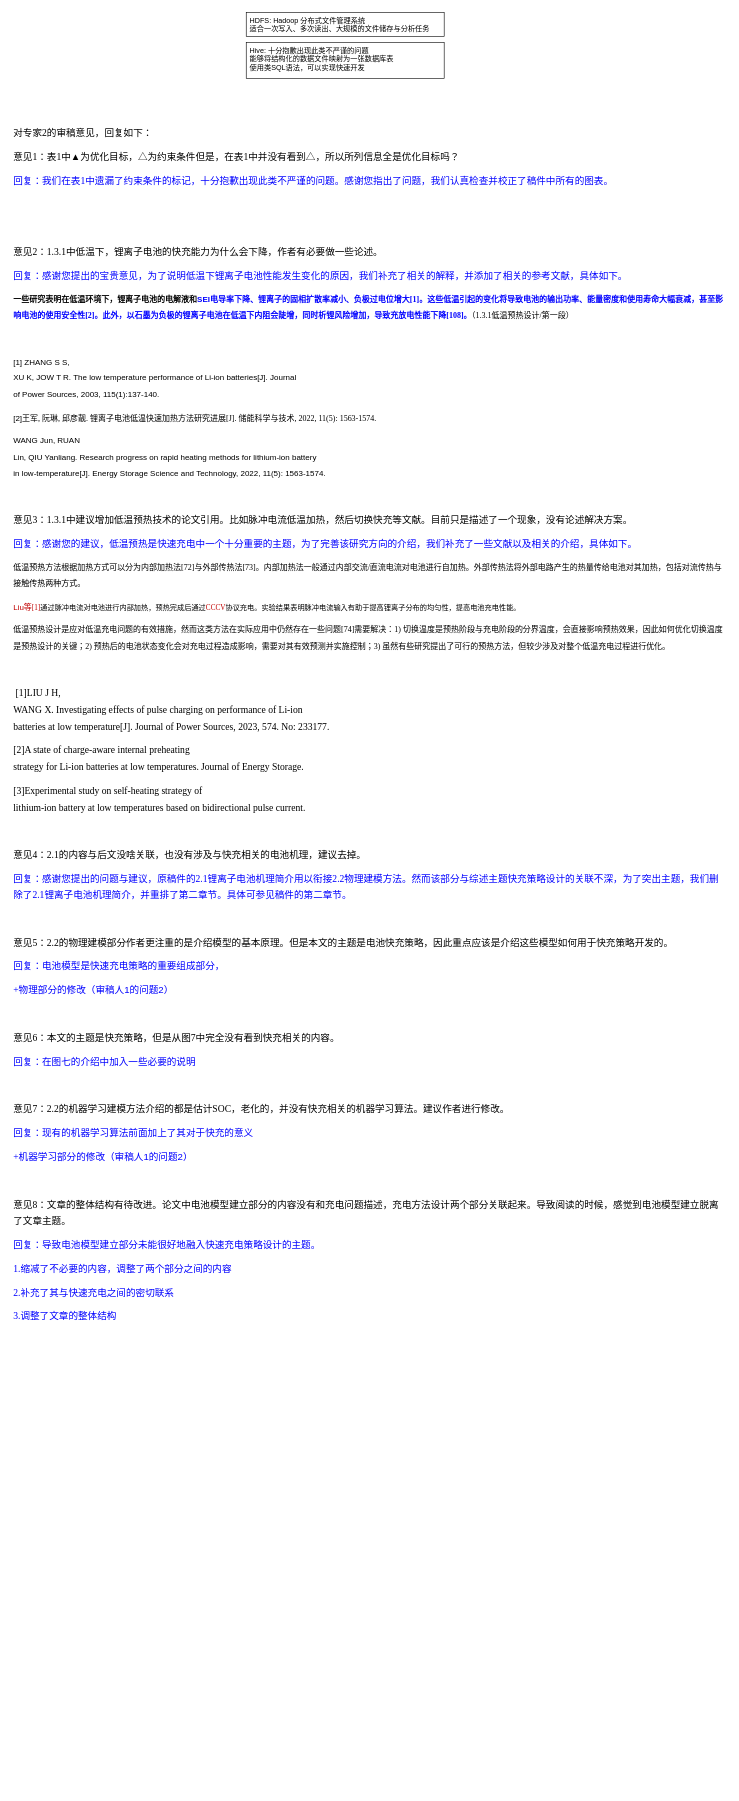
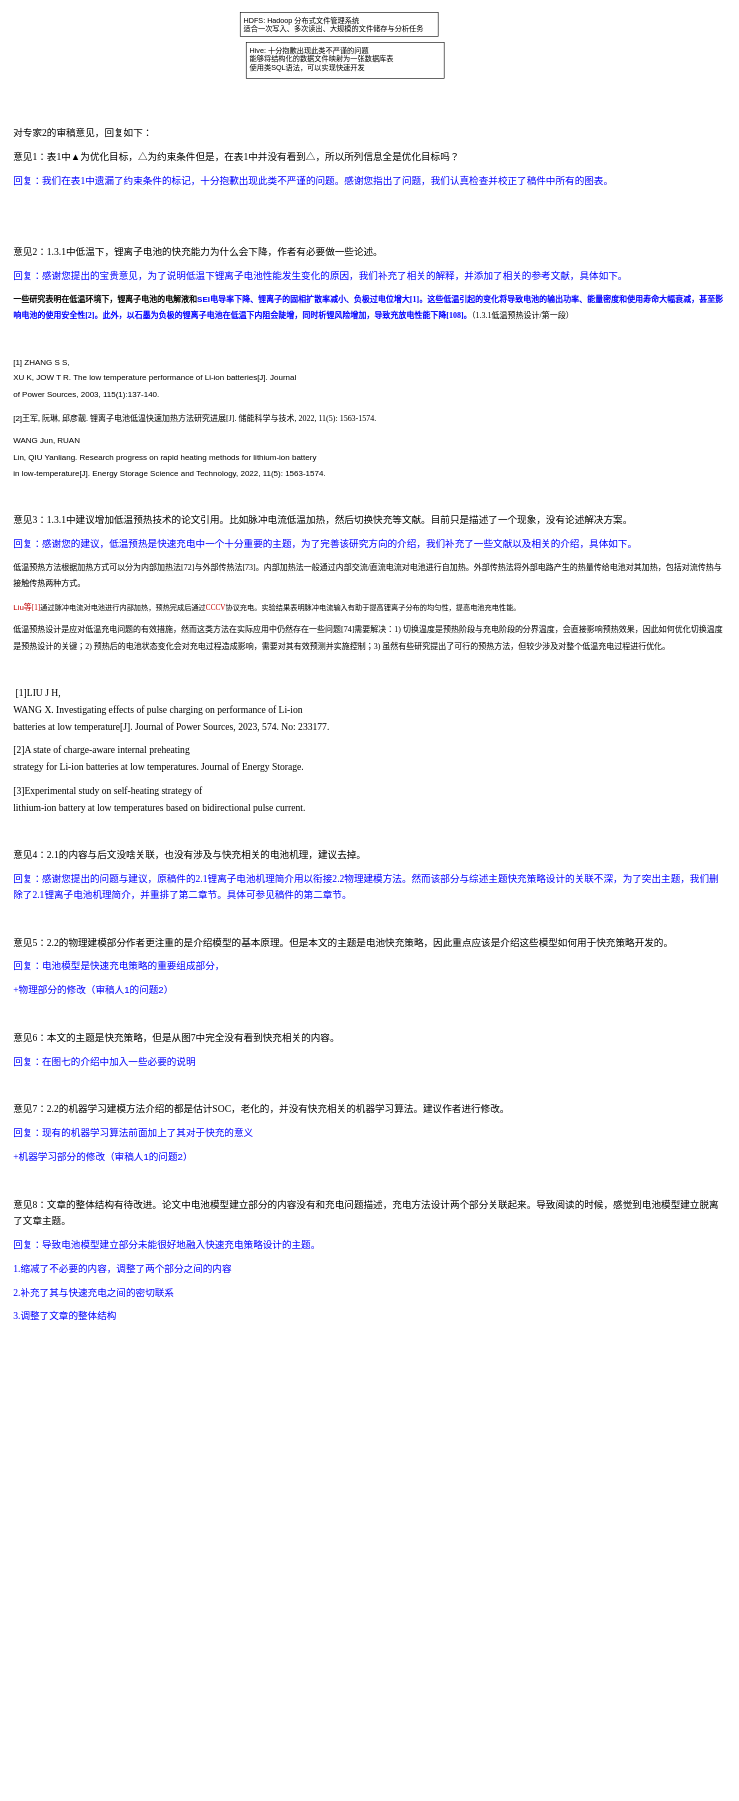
(345, 24) -> (339, 24)
